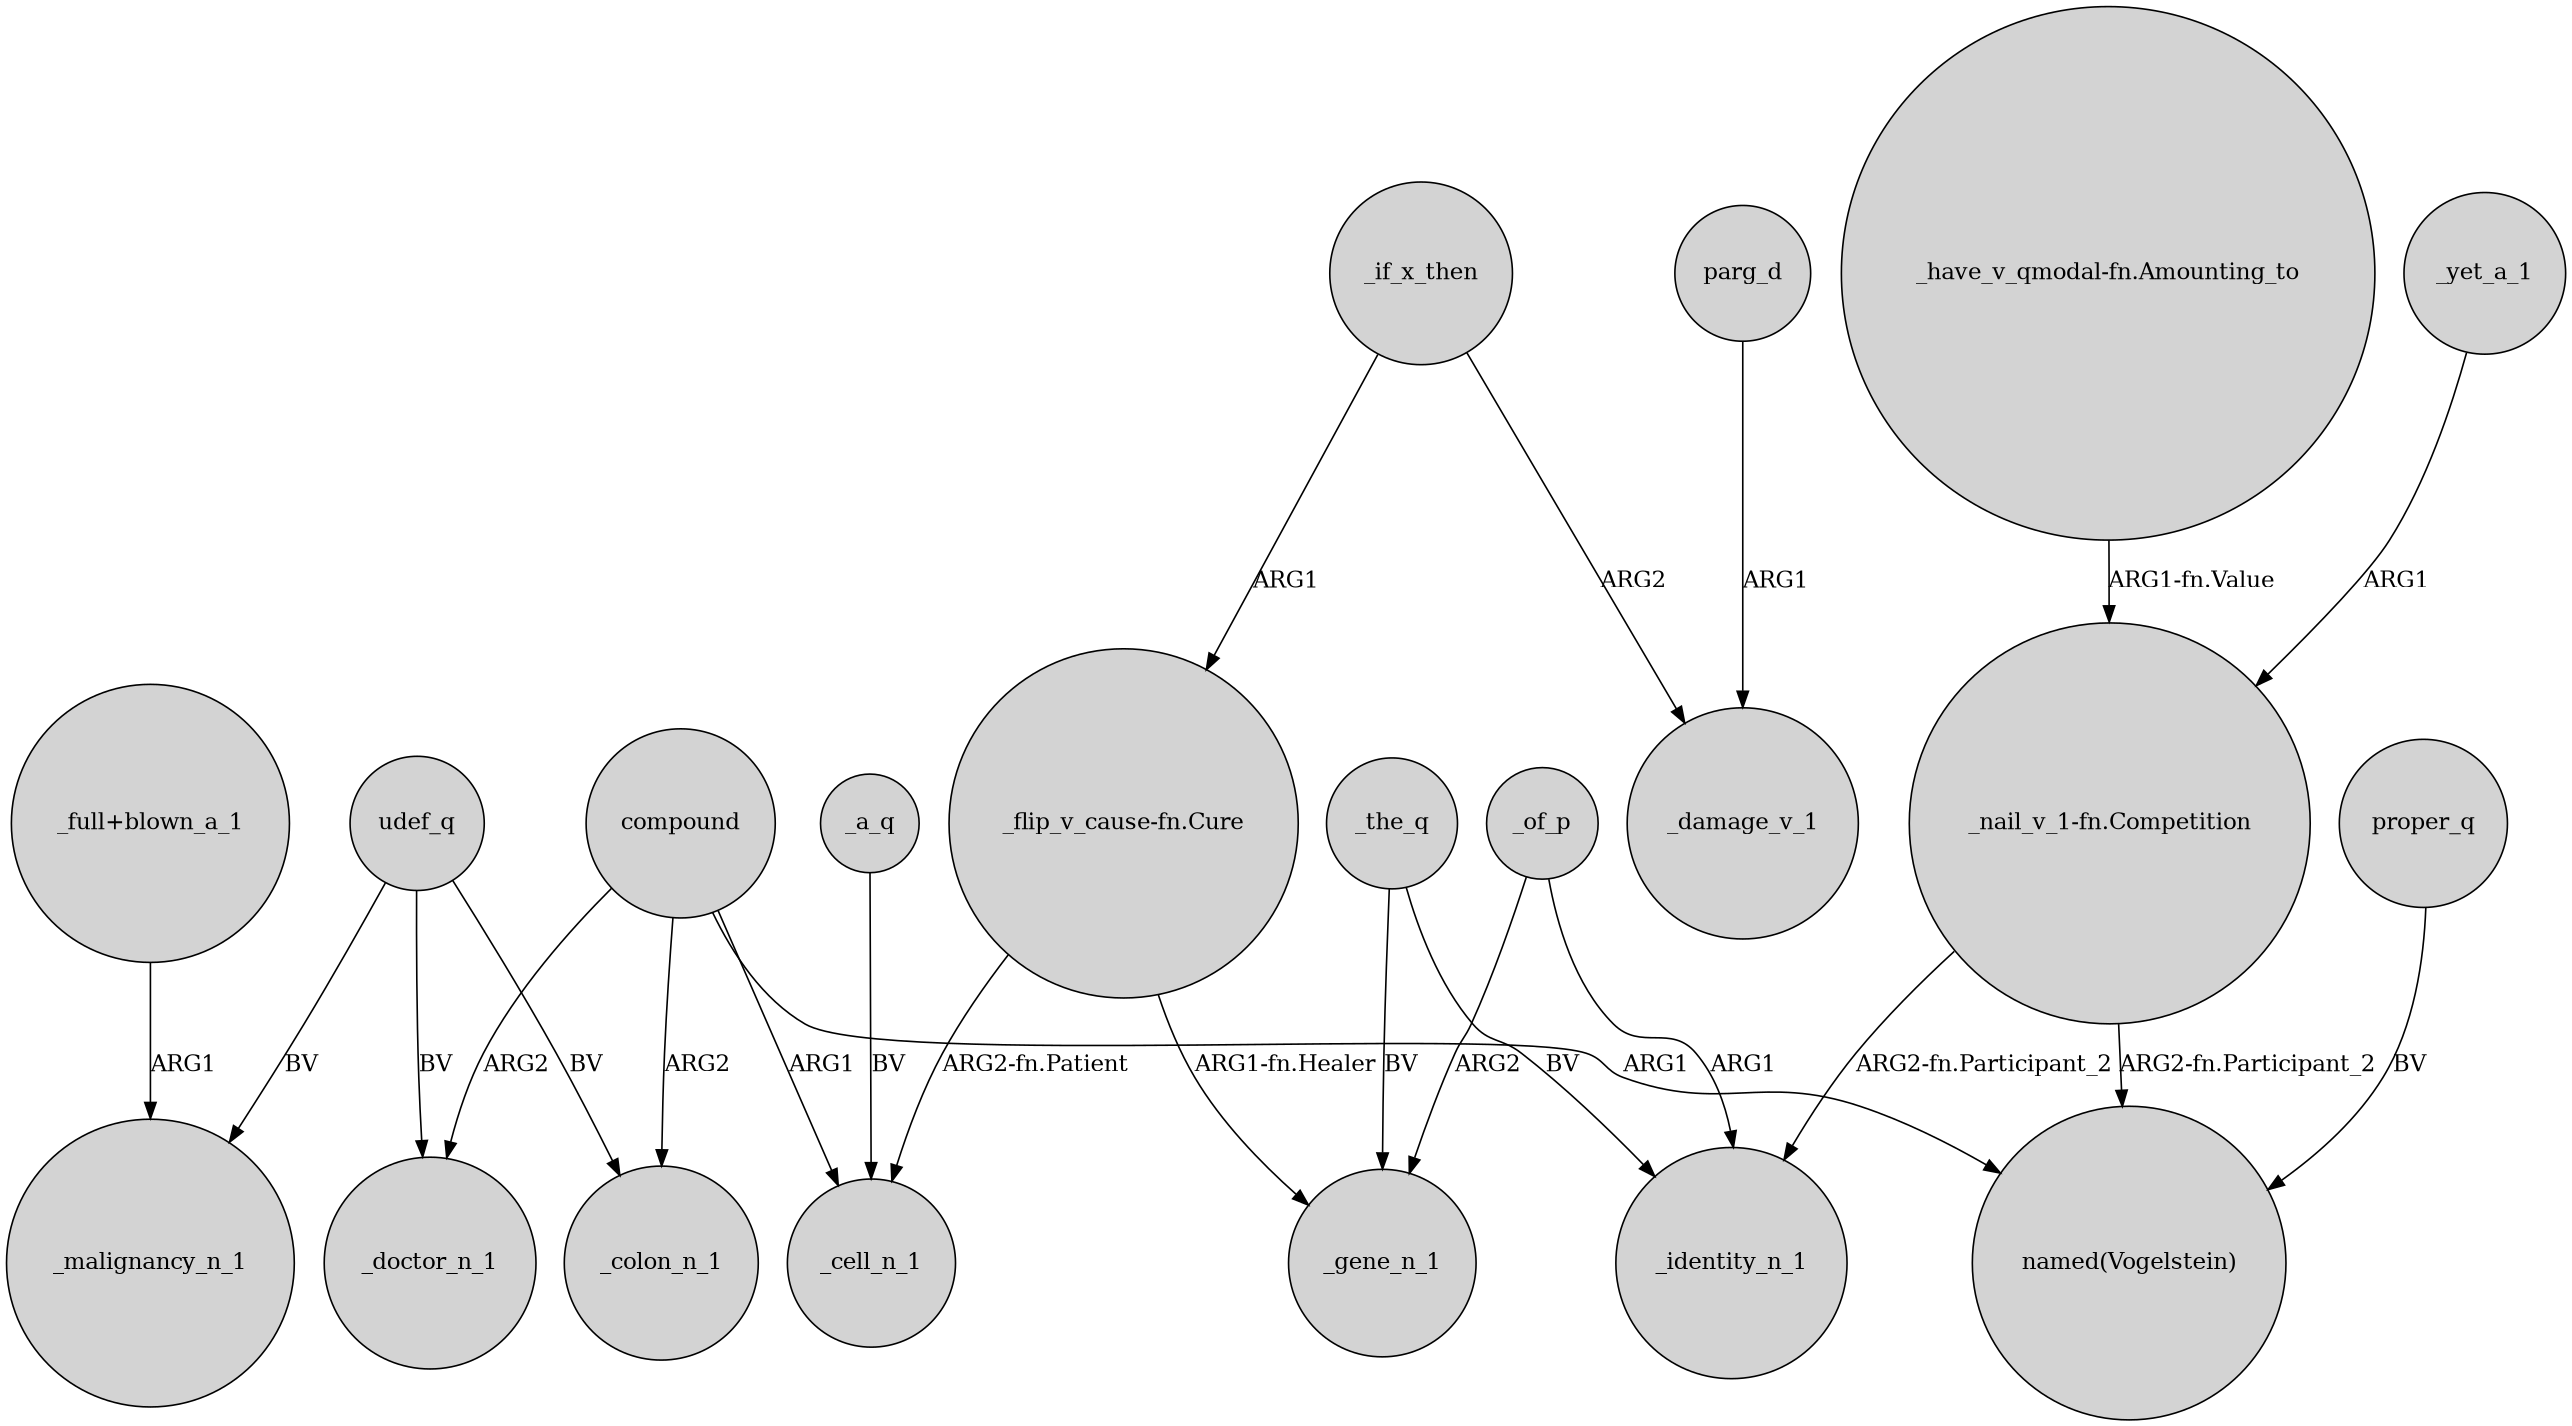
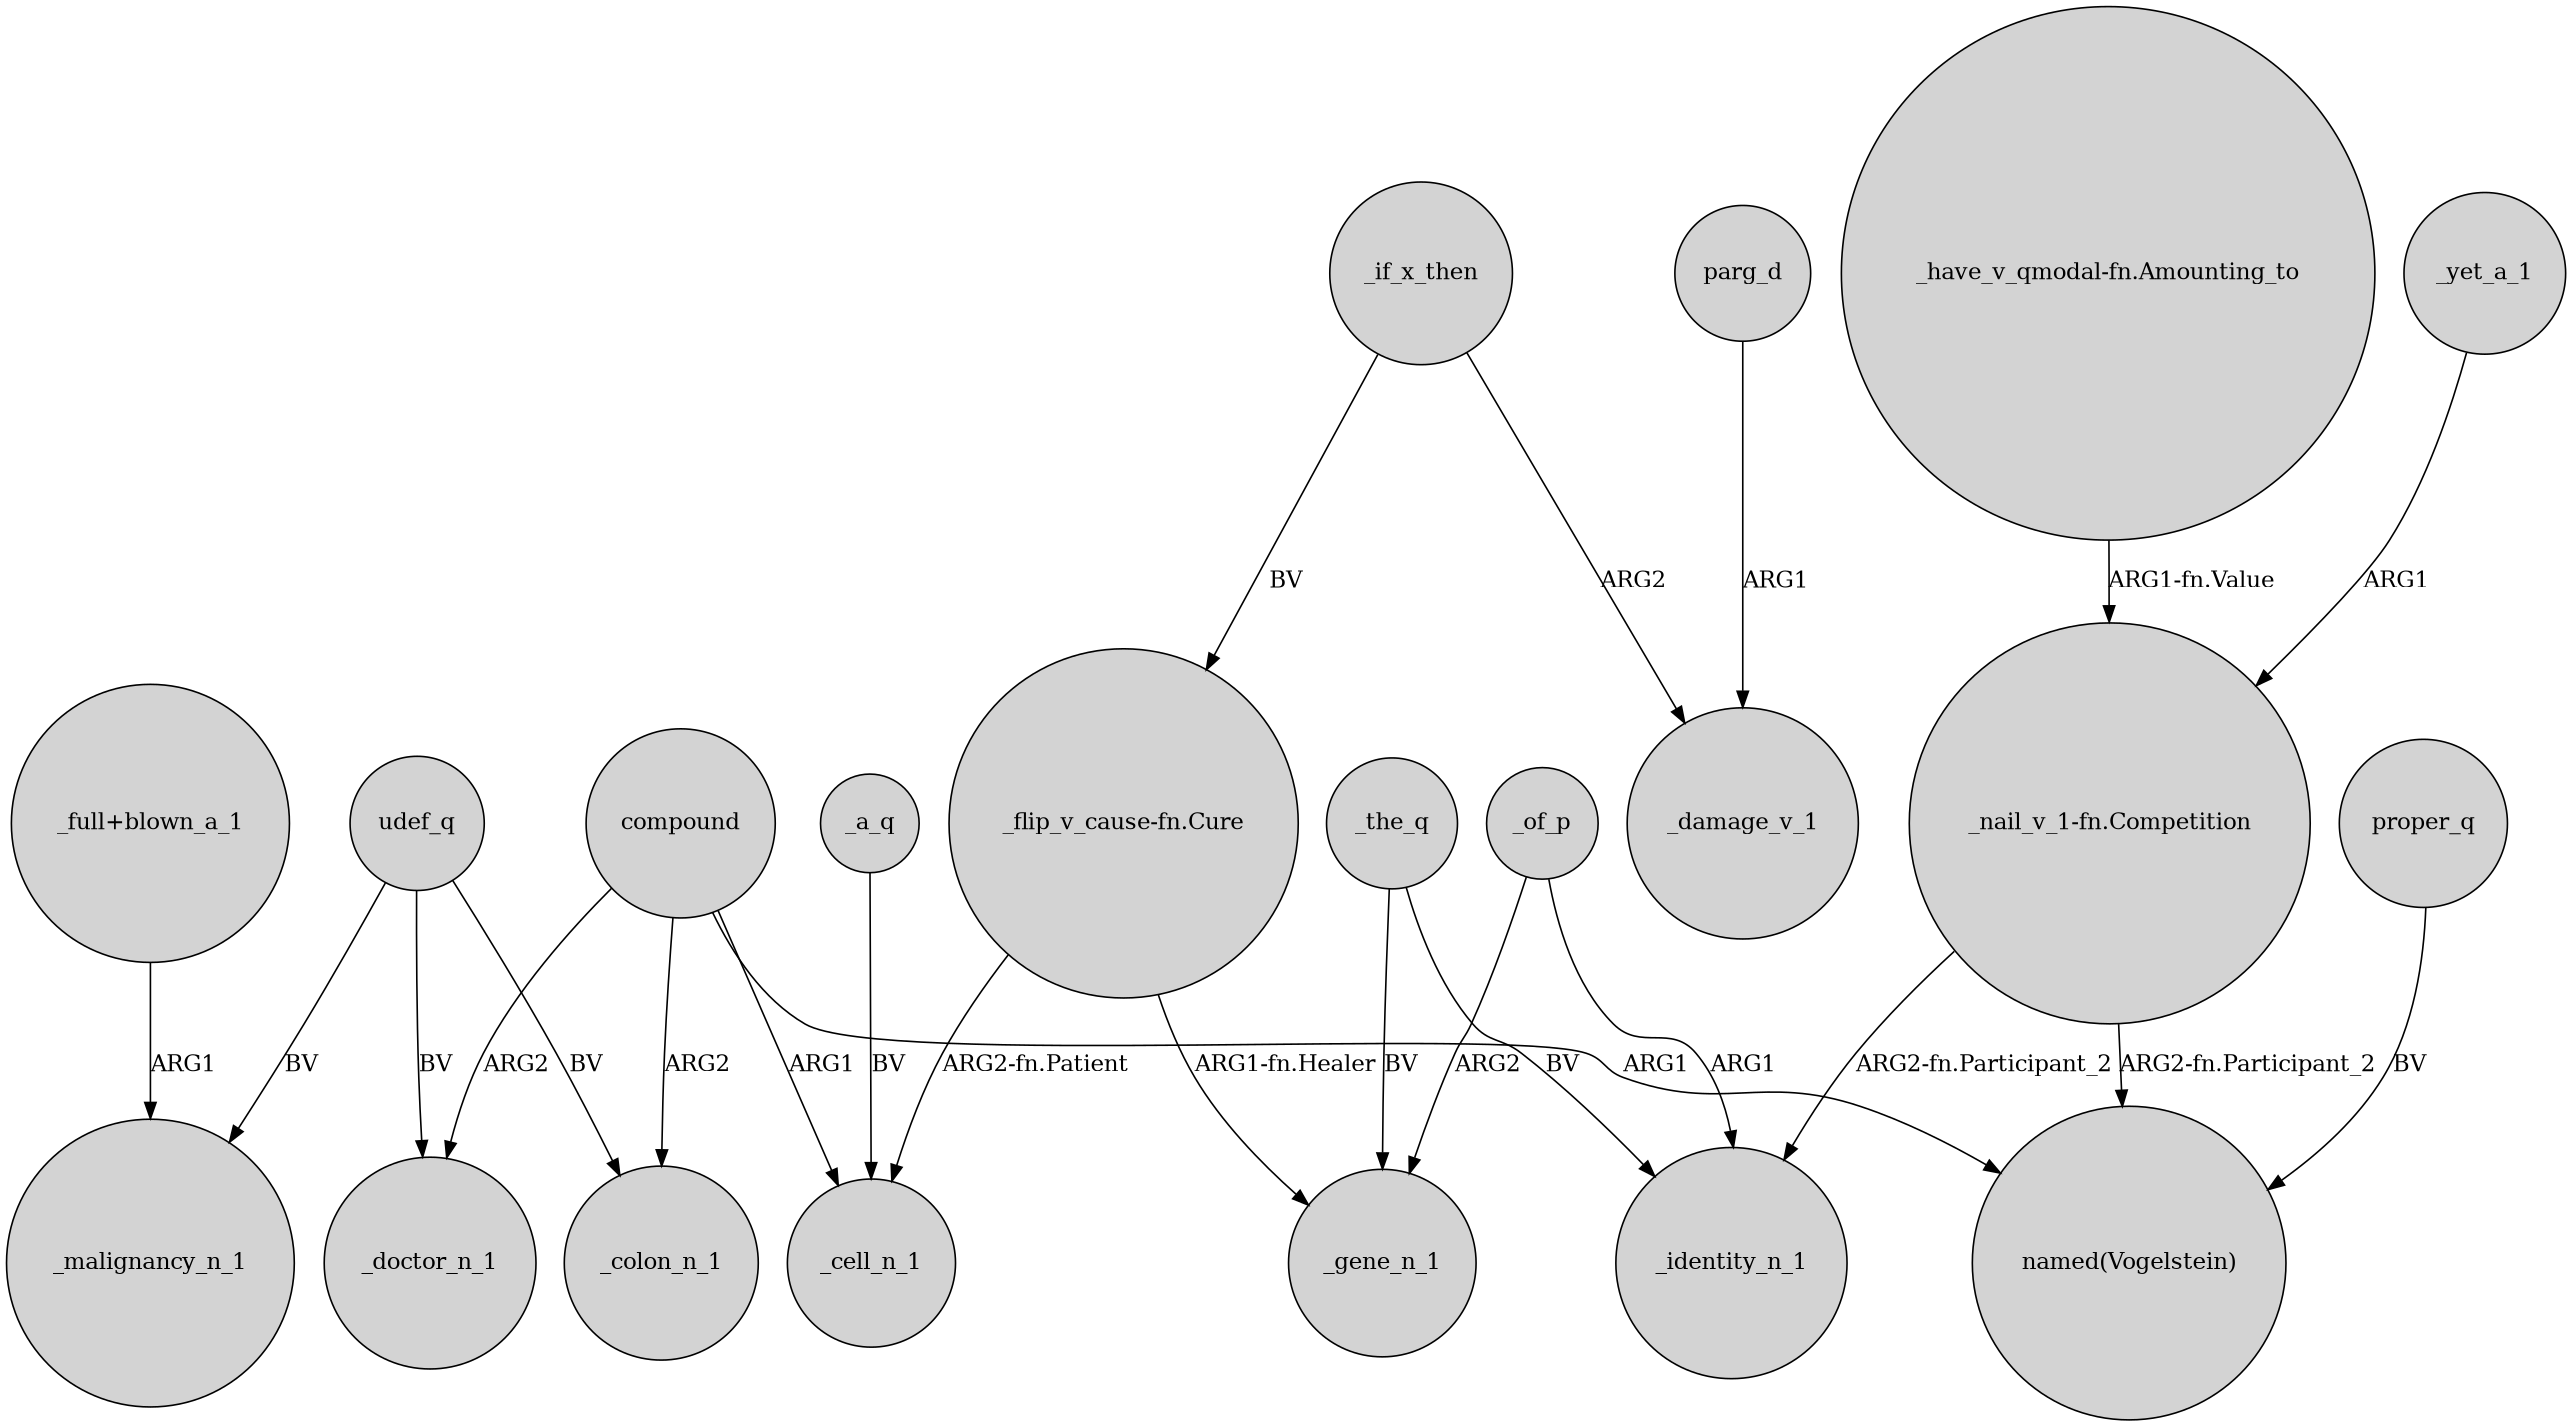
(1286, 581) -> (1286, 581)
